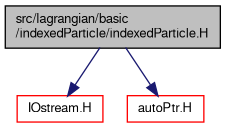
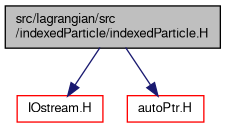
(113, 27) -> (113, 27)
